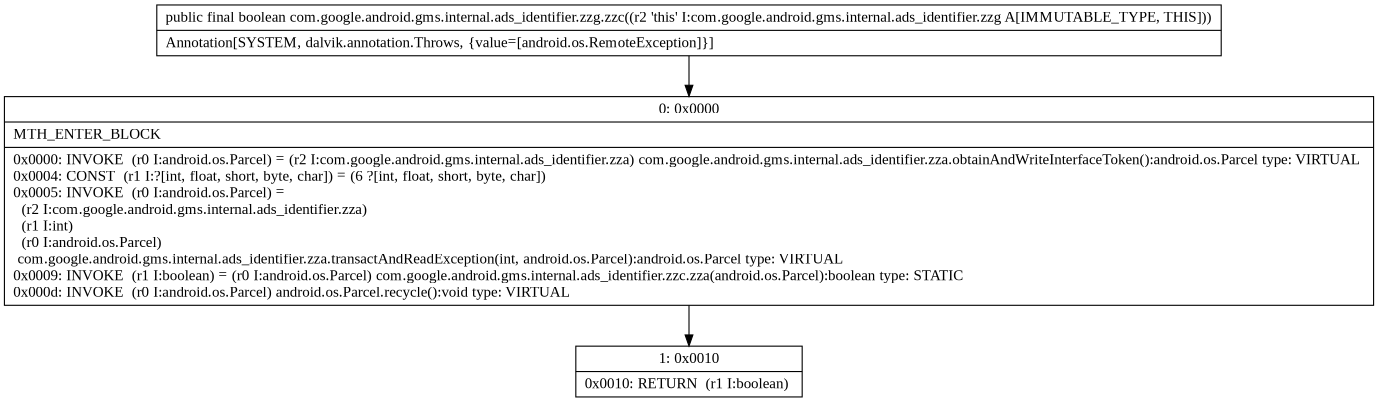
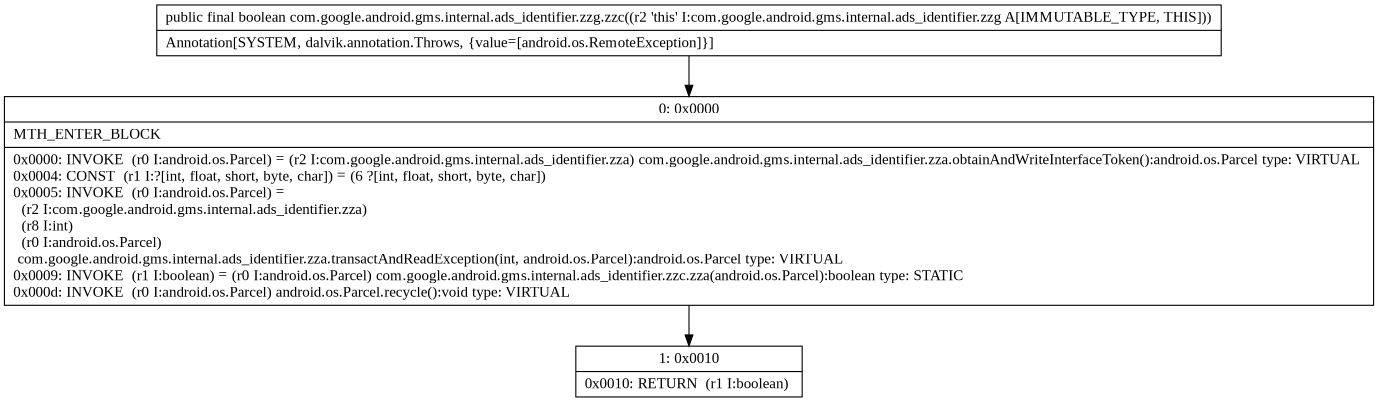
(44, 226) -> (44, 226)
